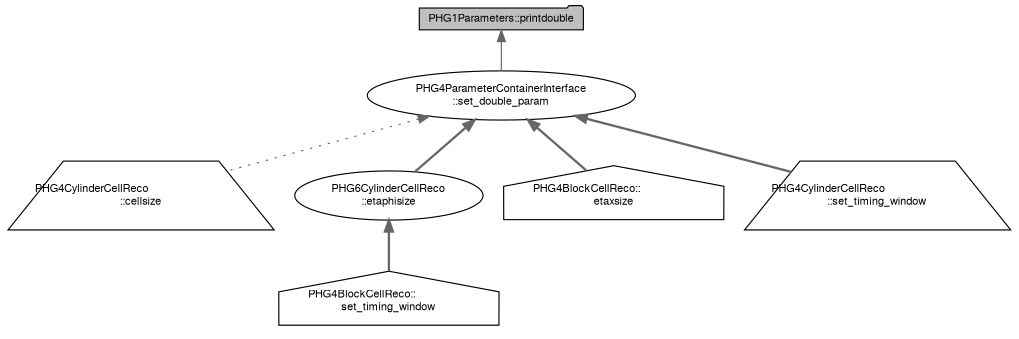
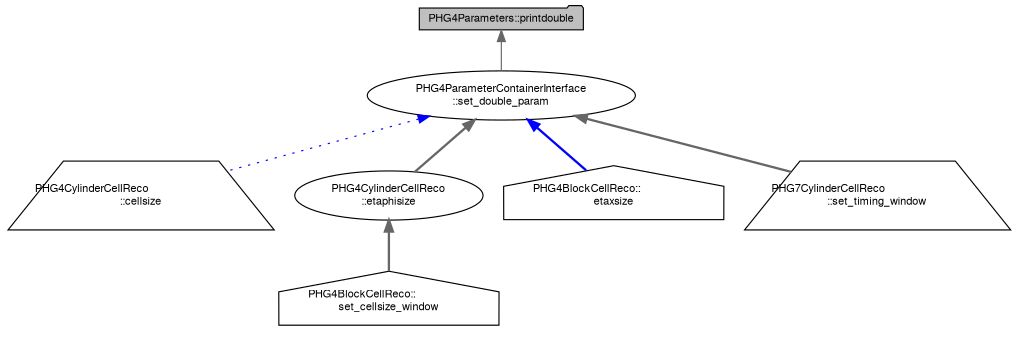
(501, 19) -> (501, 19)
(323, 145) -> (323, 145)
(562, 149) -> (562, 149)
(389, 196) -> (389, 196)
(878, 196) -> (878, 196)
(389, 301) -> (389, 301)
